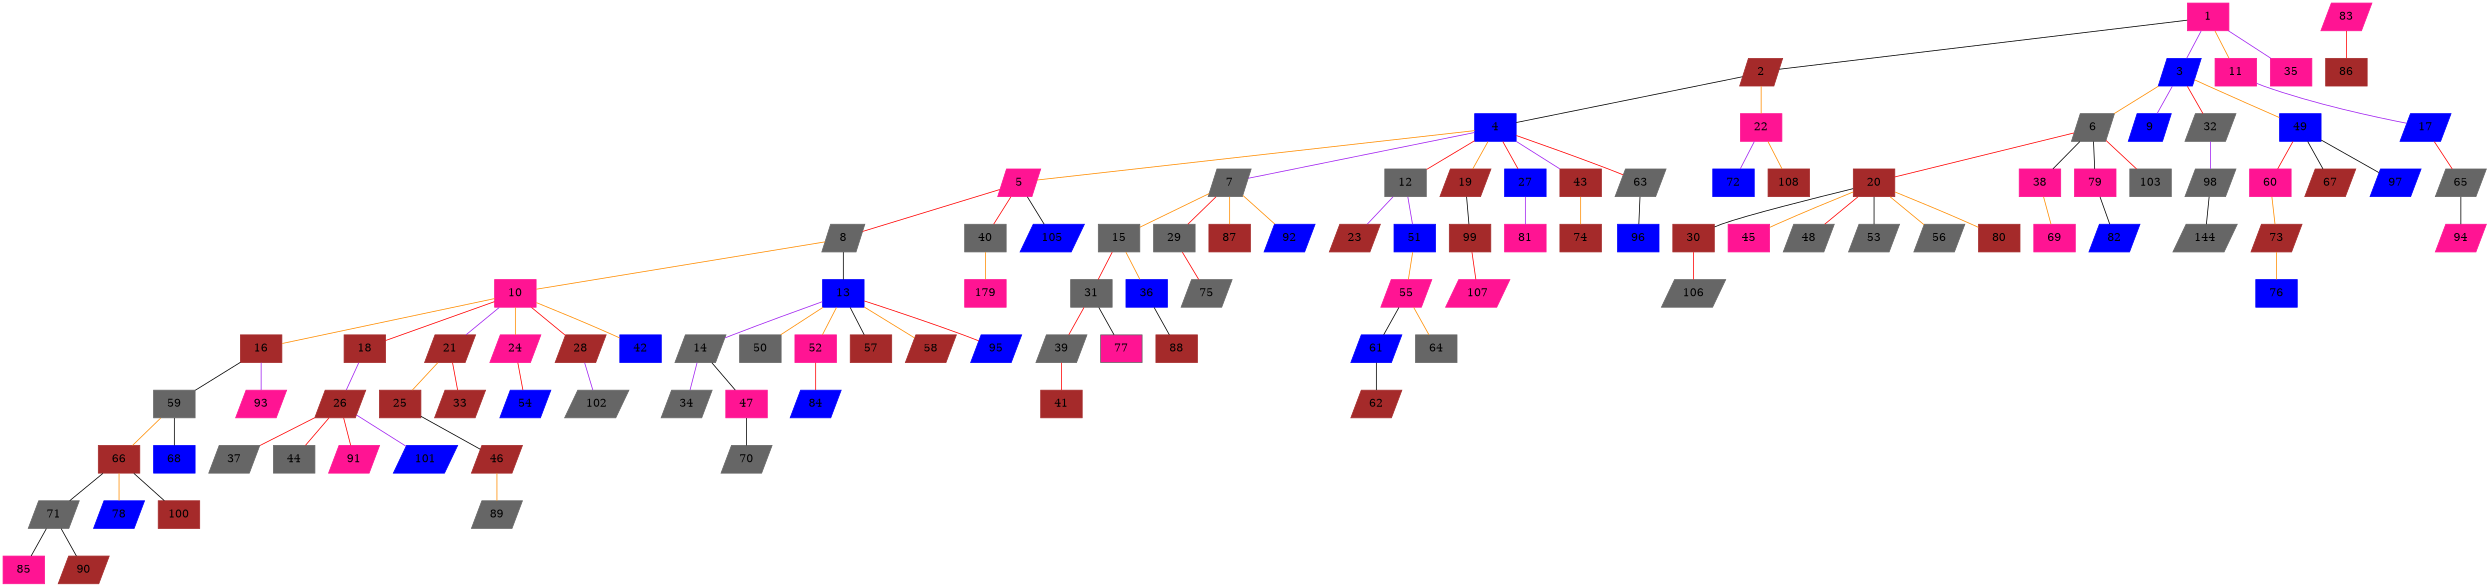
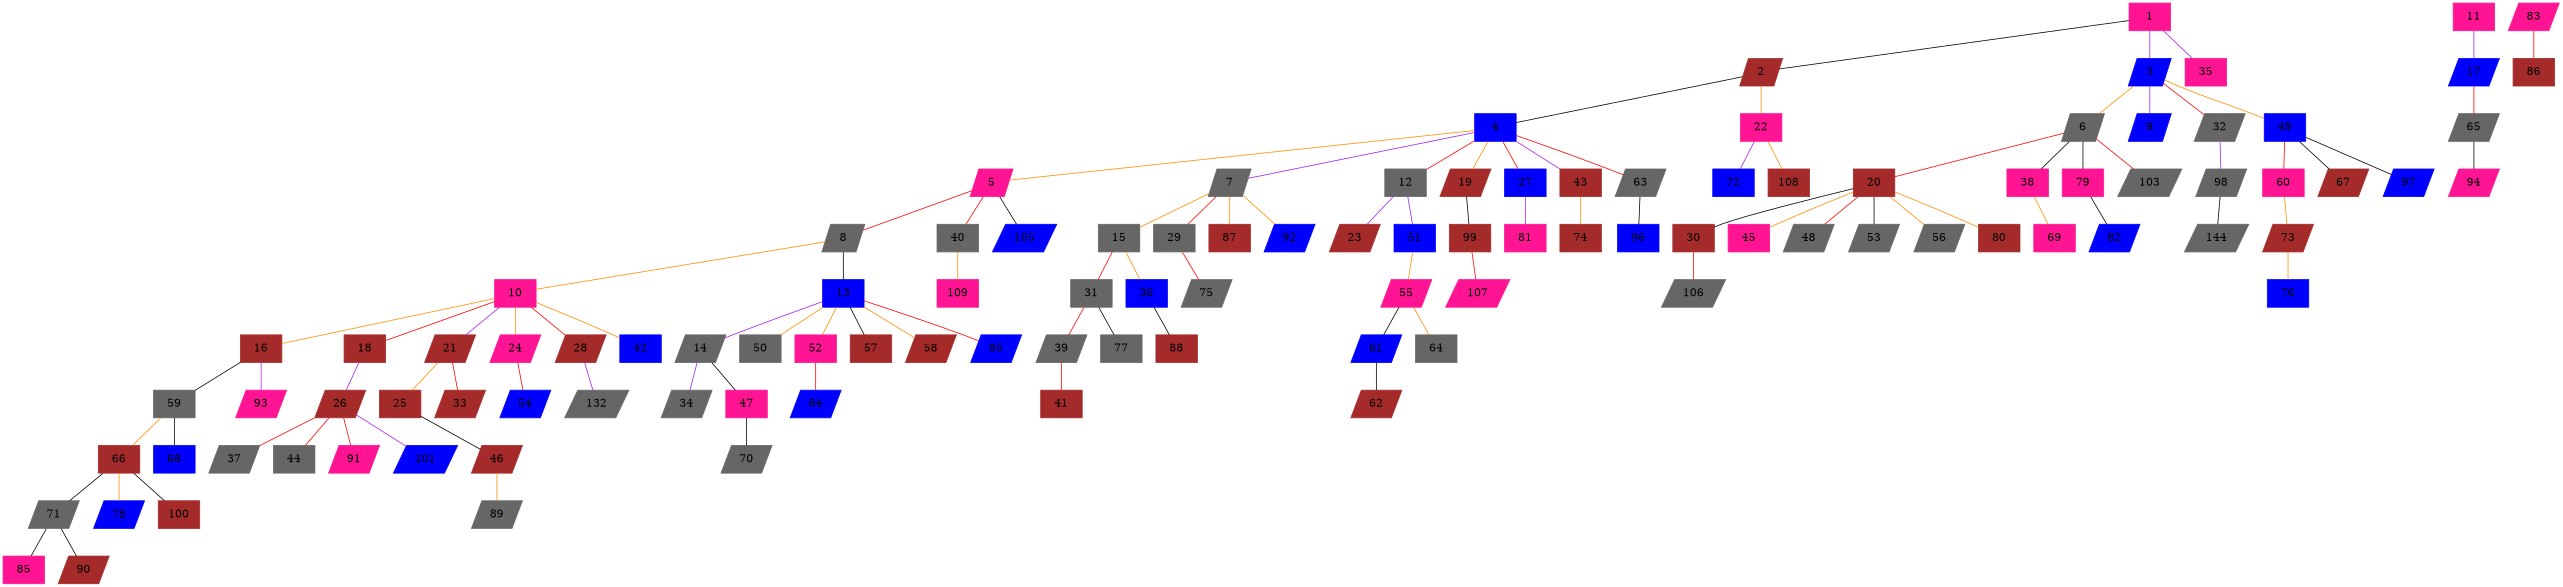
(2222, 45) -> none
(2151, 183) -> (2150, 183)
(985, 293) -> (958, 293)
(1121, 349) -> (1121, 349)
(597, 404) -> (597, 404)
